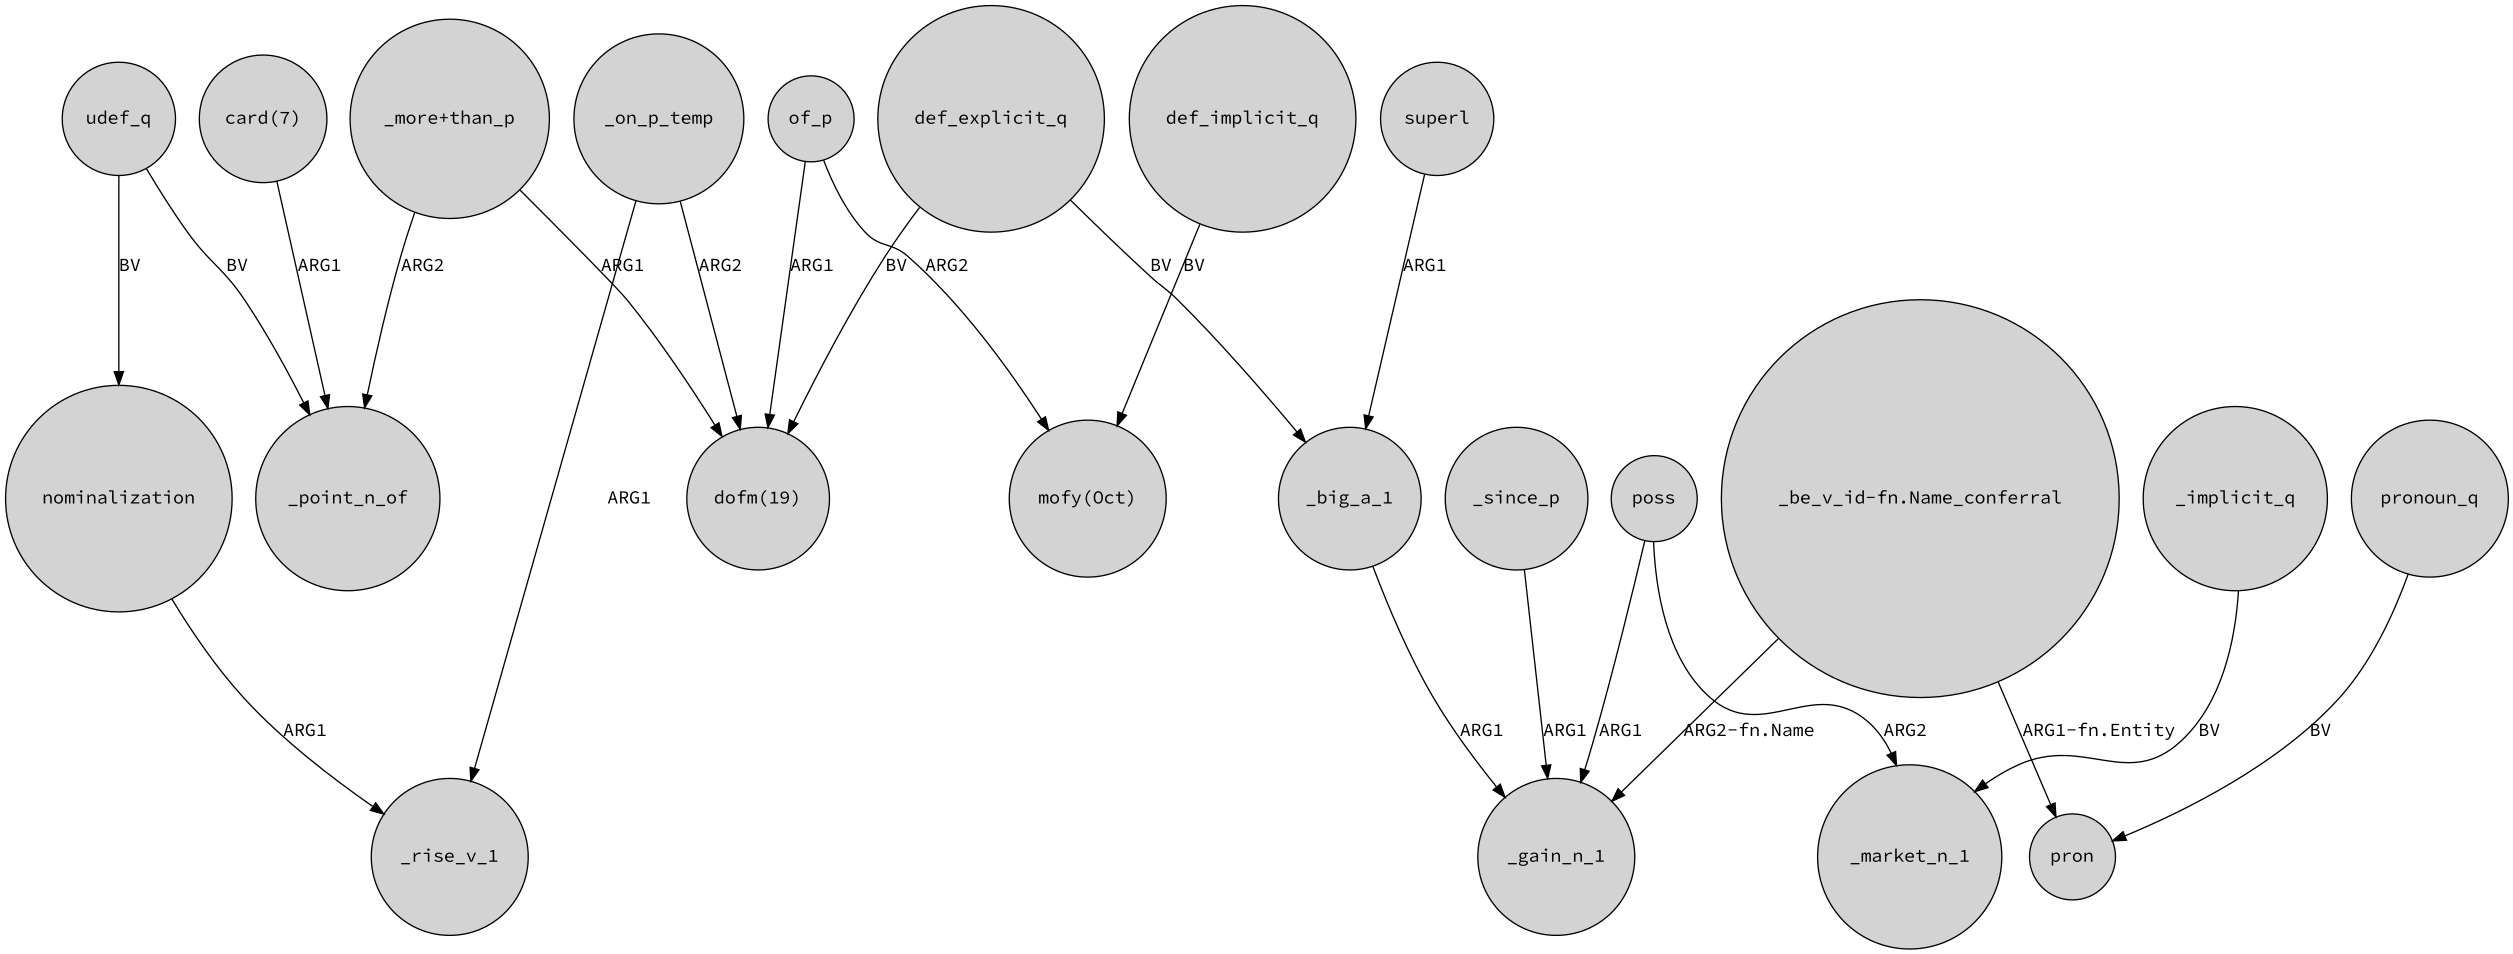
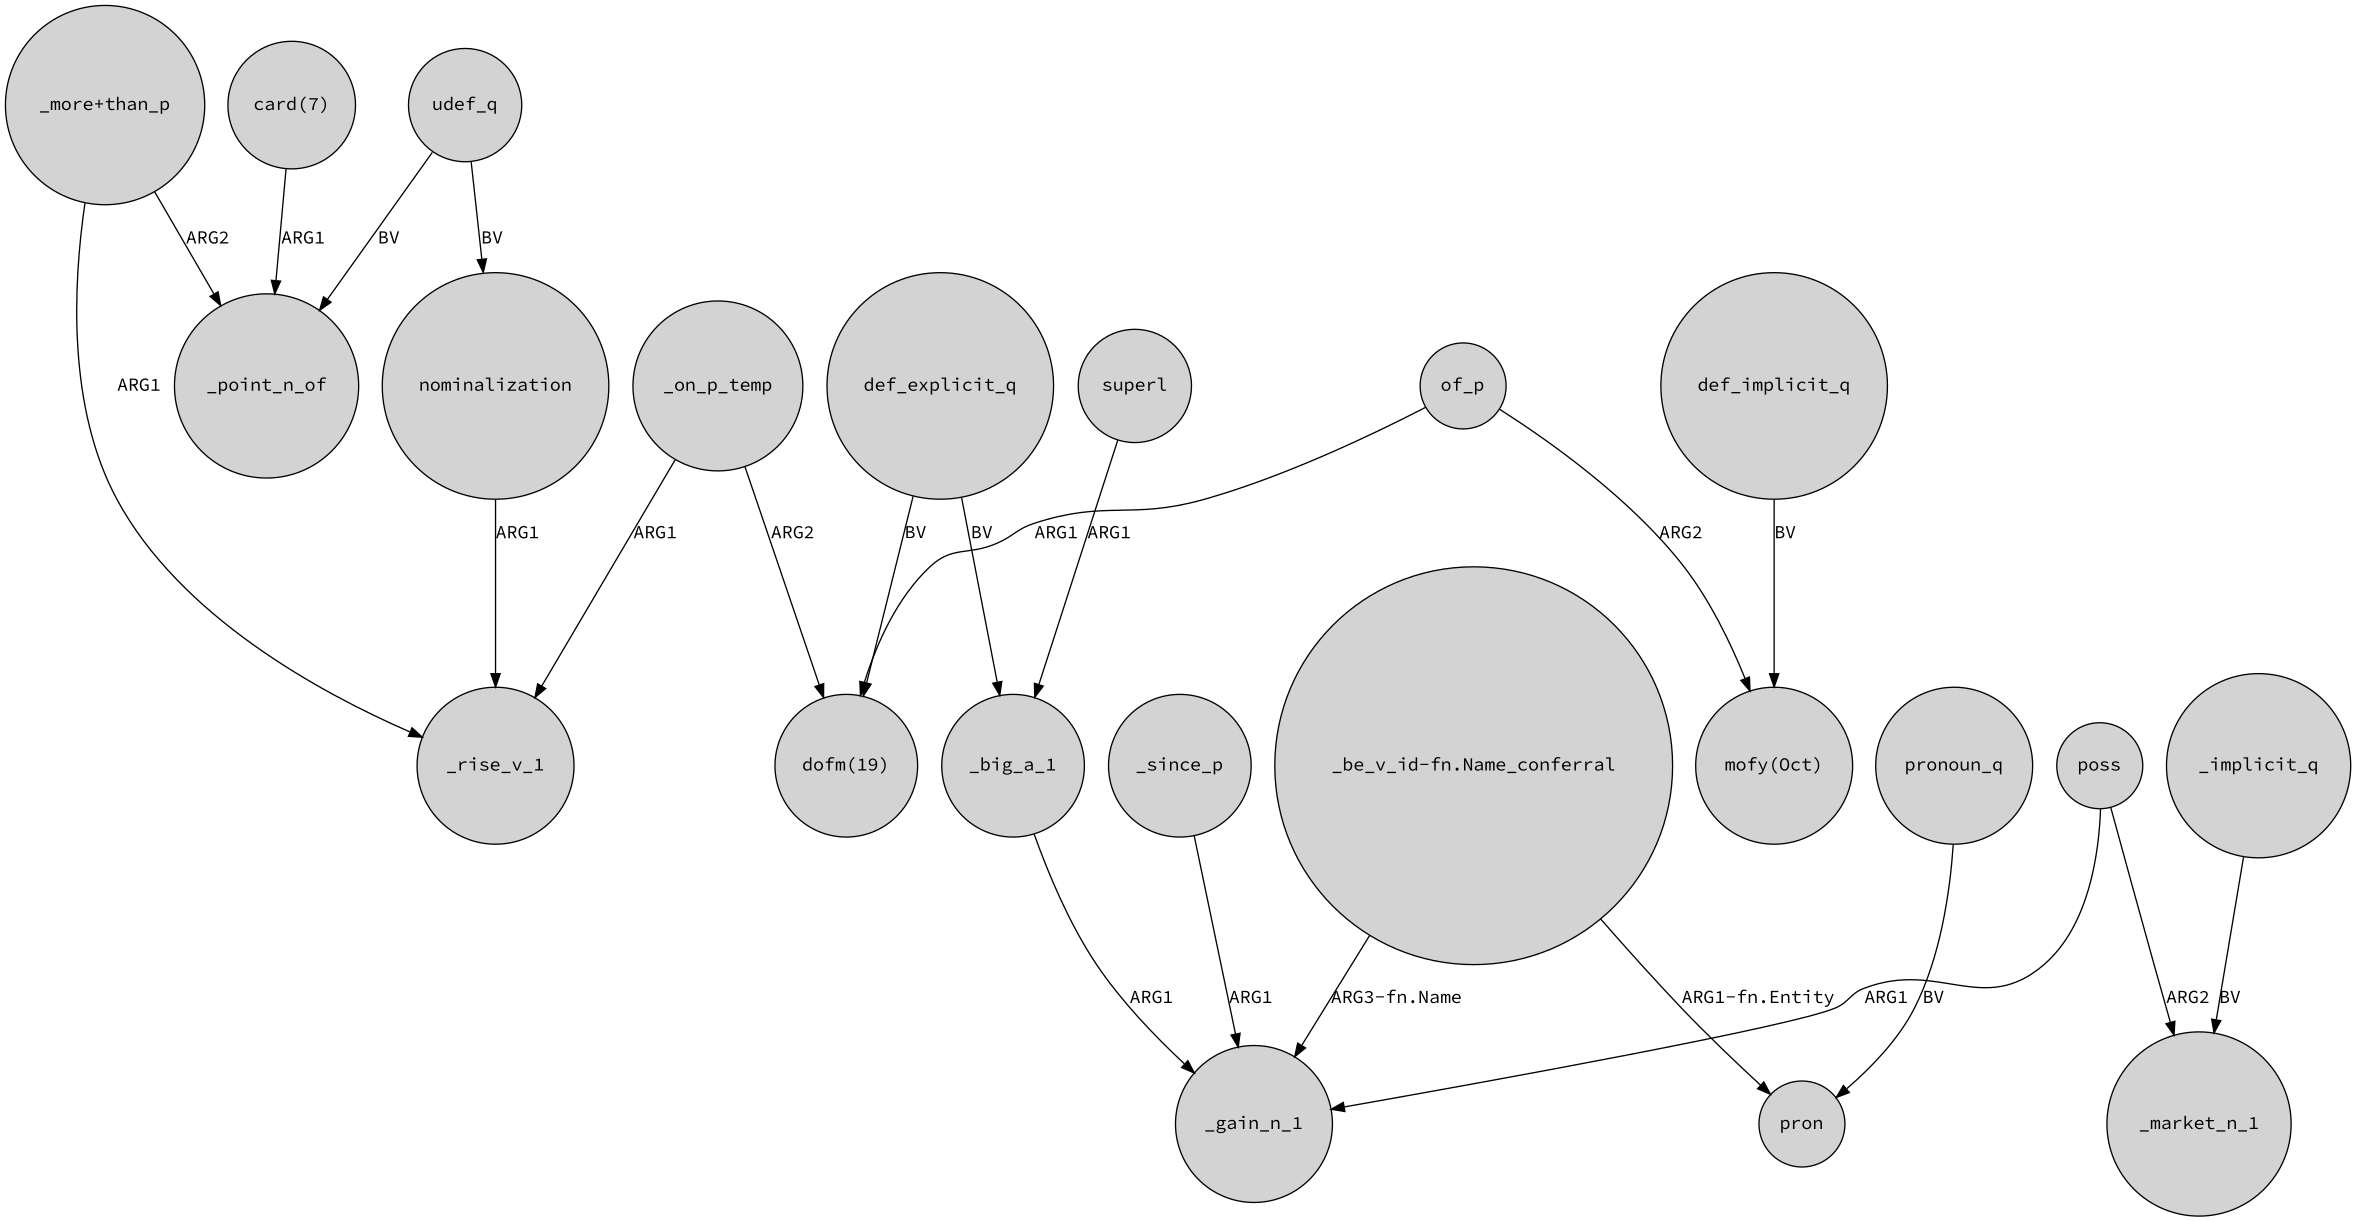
(627, 300) -> (138, 532)
(1750, 731) -> (1397, 998)
